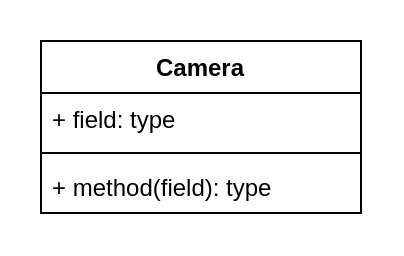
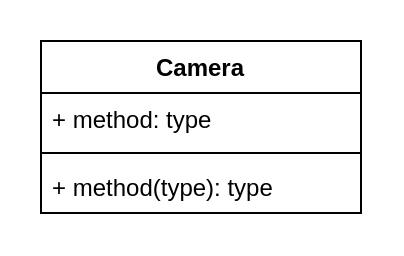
(124, 120) -> (137, 120)
(178, 188) -> (177, 188)
